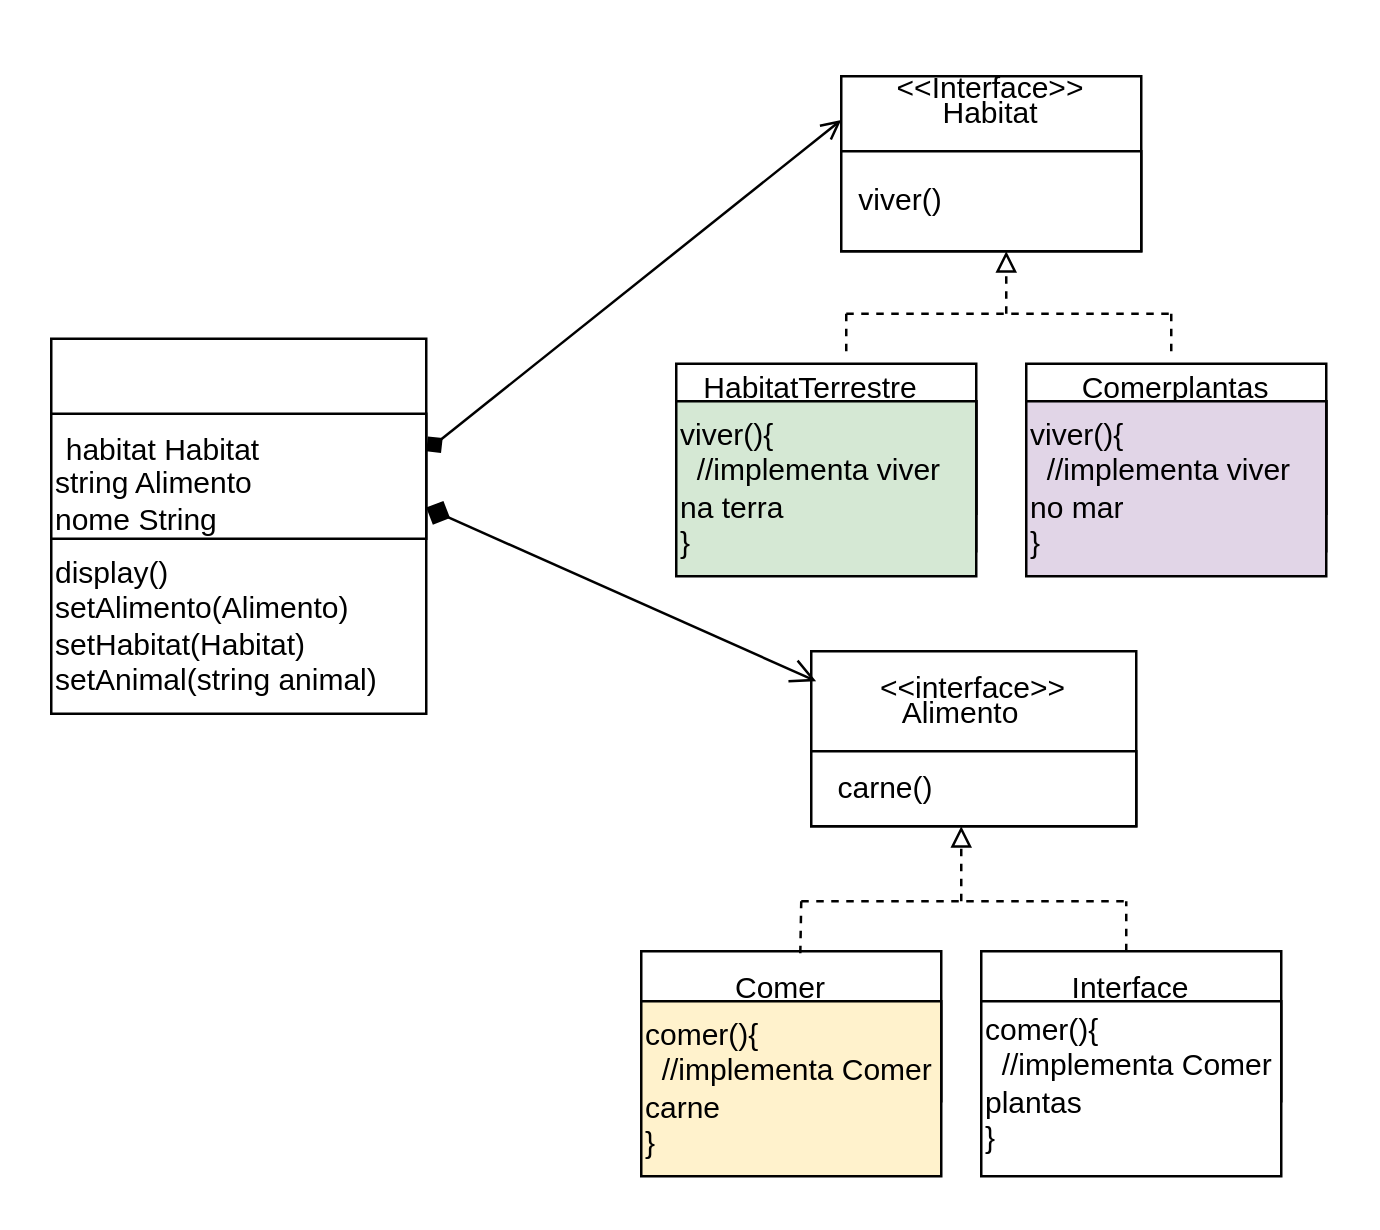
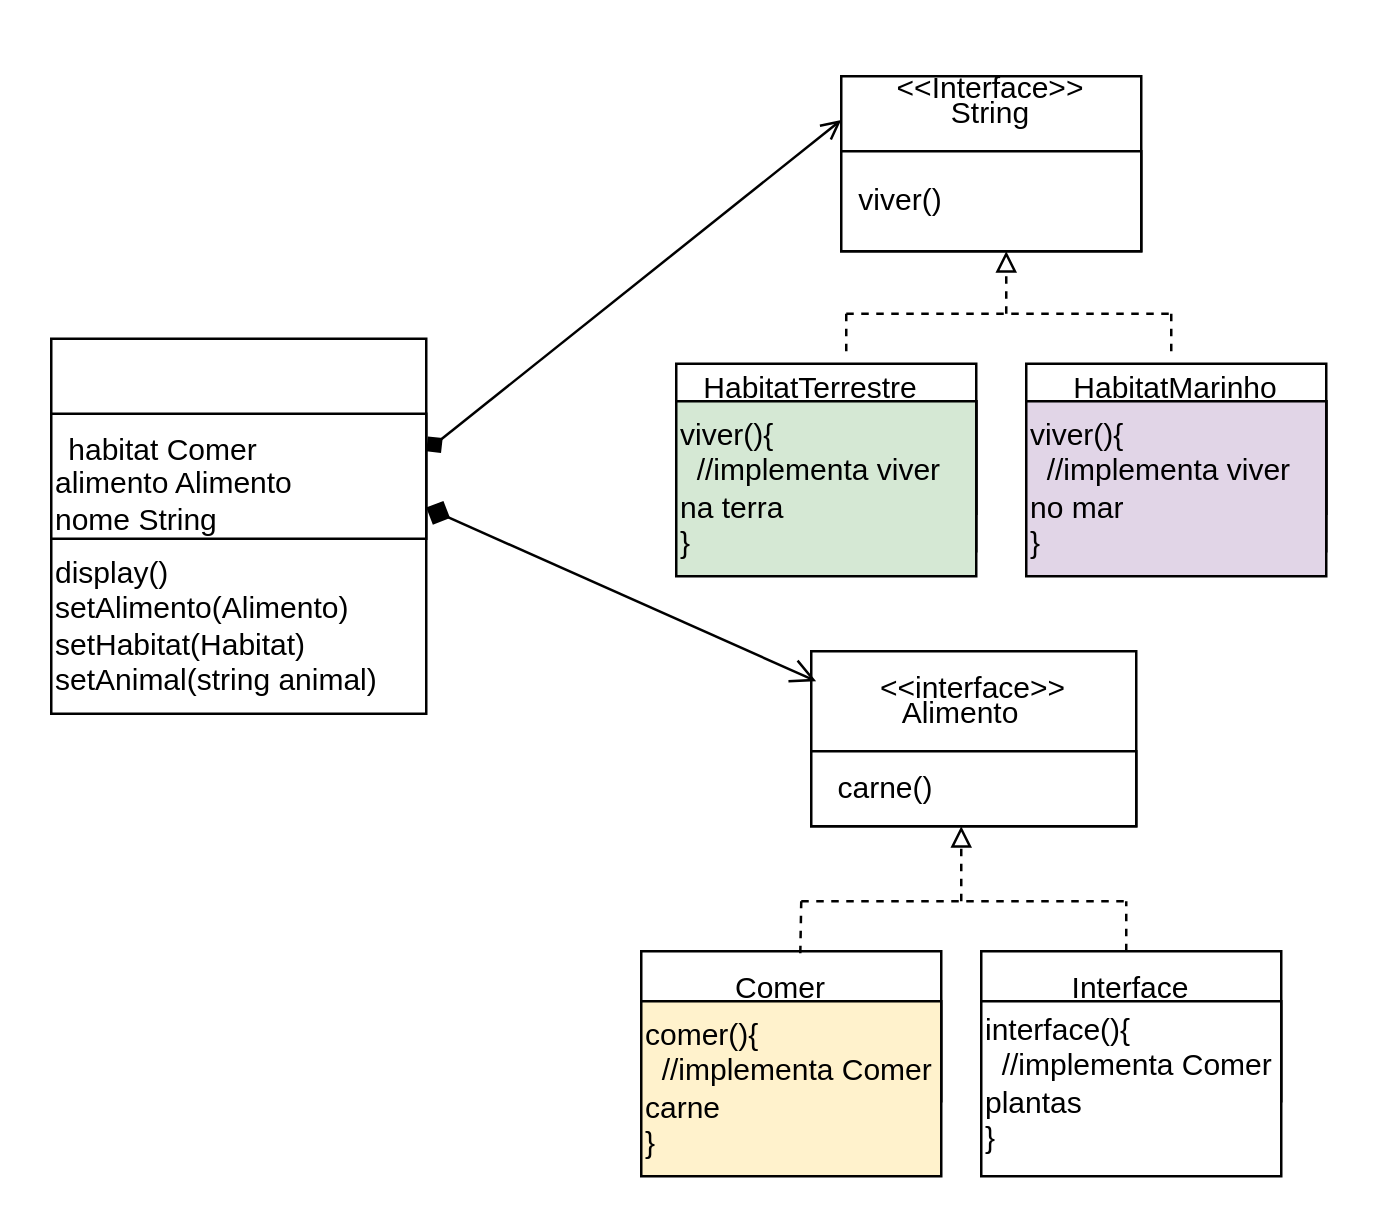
(991, 114) -> (991, 114)
(1176, 389) -> (1176, 389)
(164, 451) -> (164, 451)
(167, 501) -> (180, 501)
(1126, 1084) -> (1126, 1084)
